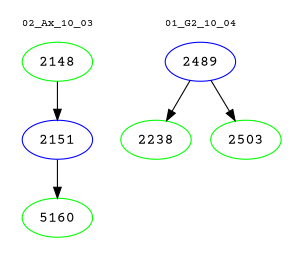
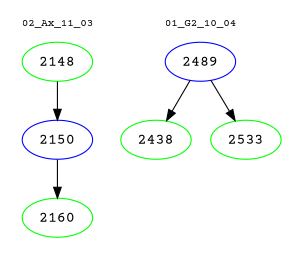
(58, 23) -> (58, 23)
(57, 140) -> (57, 140)
(156, 140) -> (156, 140)
(246, 140) -> (246, 140)
(57, 218) -> (57, 218)
